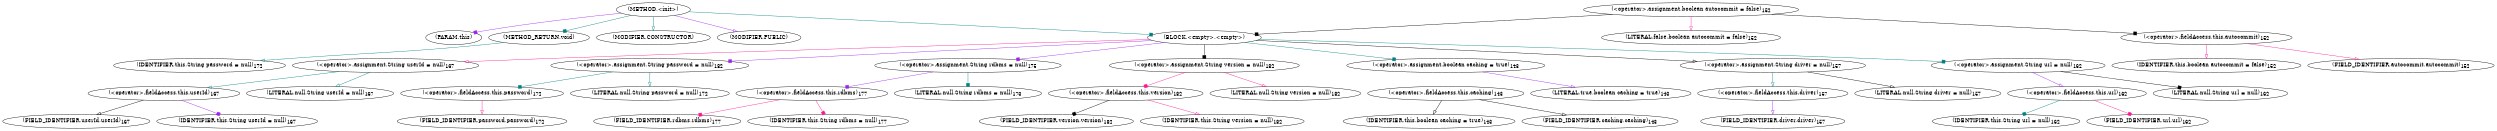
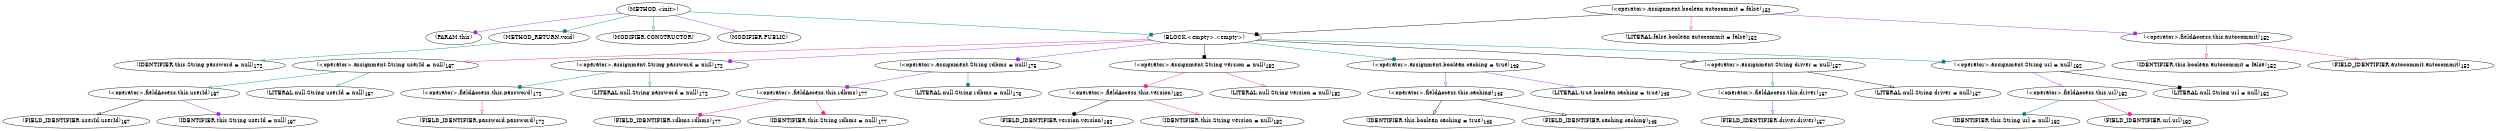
(1952, 24) -> (1952, 24)
(718, 65) -> (718, 65)
none -> (1446, 78)
